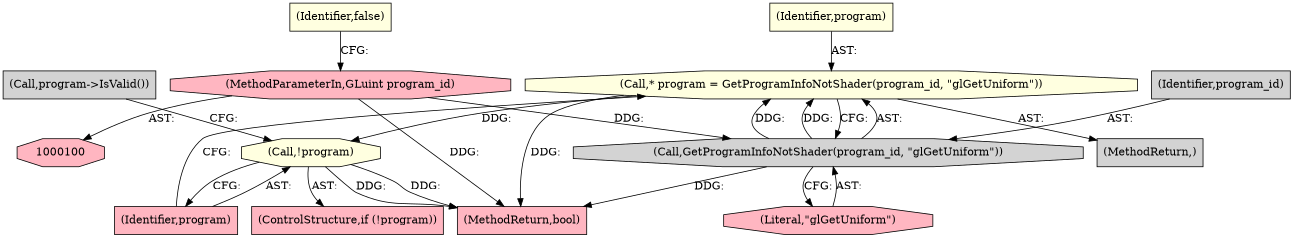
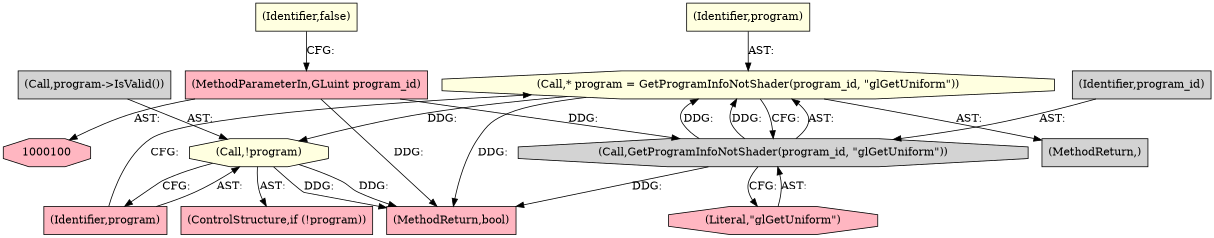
(340, 85) -> (306, 85)
(226, 119) -> (202, 119)
